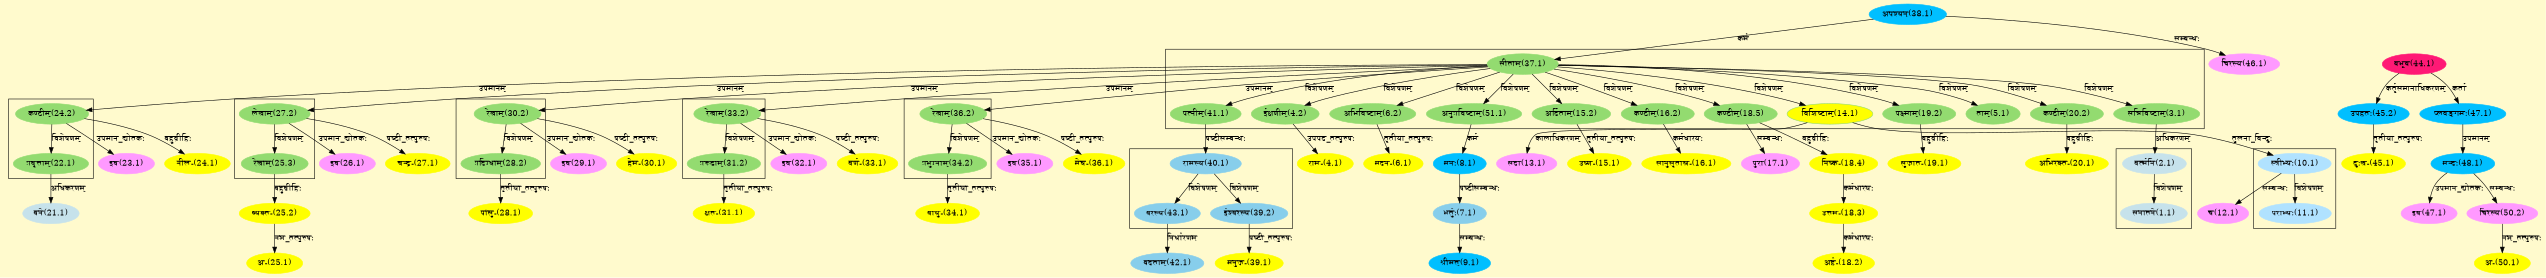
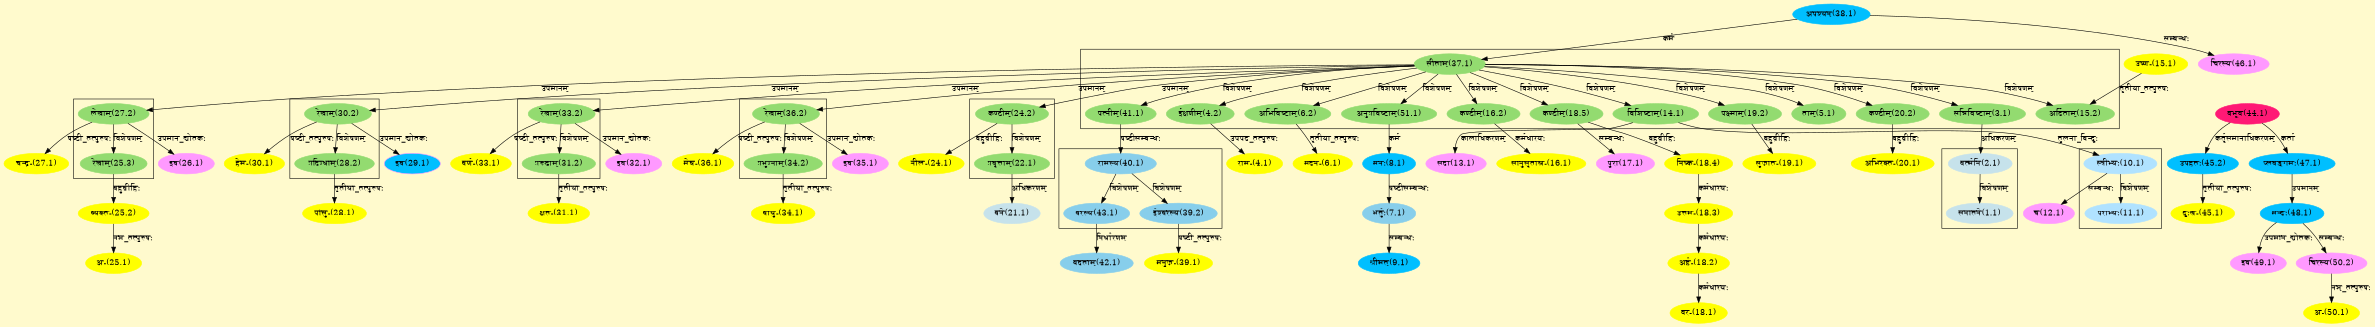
(1830, 114) -> (1656, 114)
(1584, 136) -> (2115, 89)
(126, 164) -> none
(579, 164) -> (412, 164)
(2429, 213) -> (2258, 263)
none -> (1699, 313)
